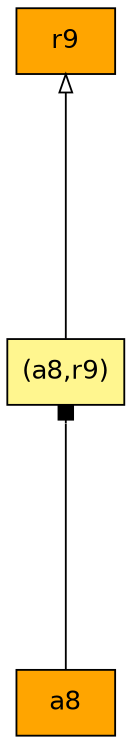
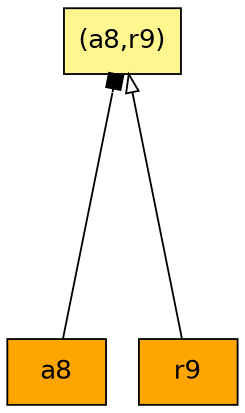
(66, 216) -> (157, 216)
